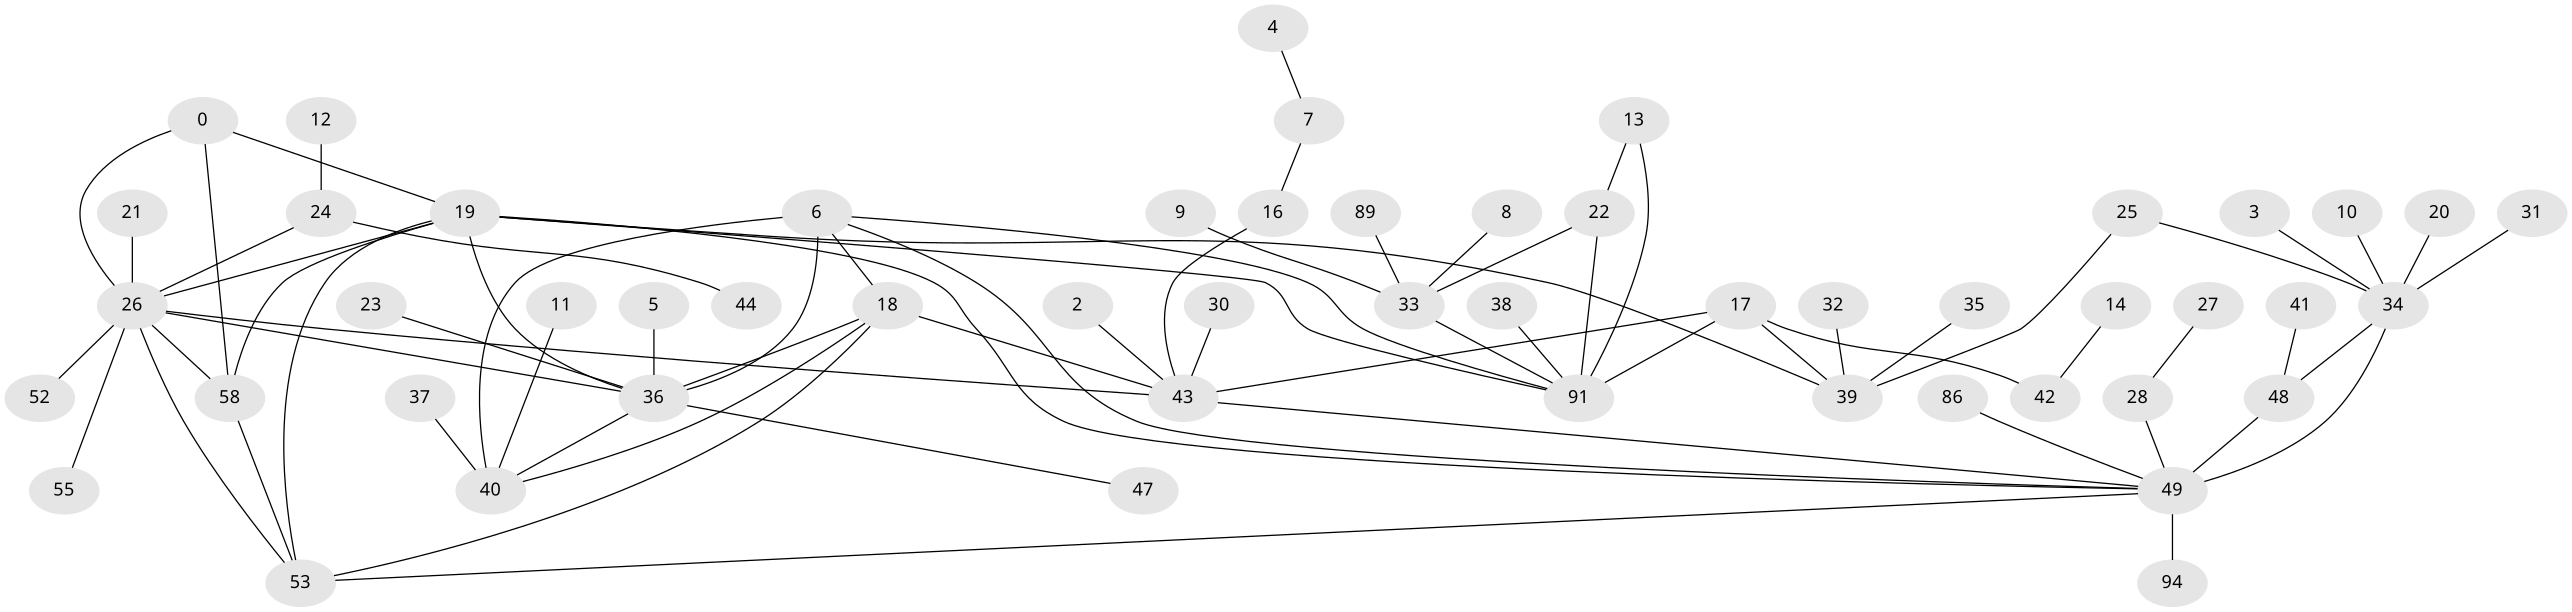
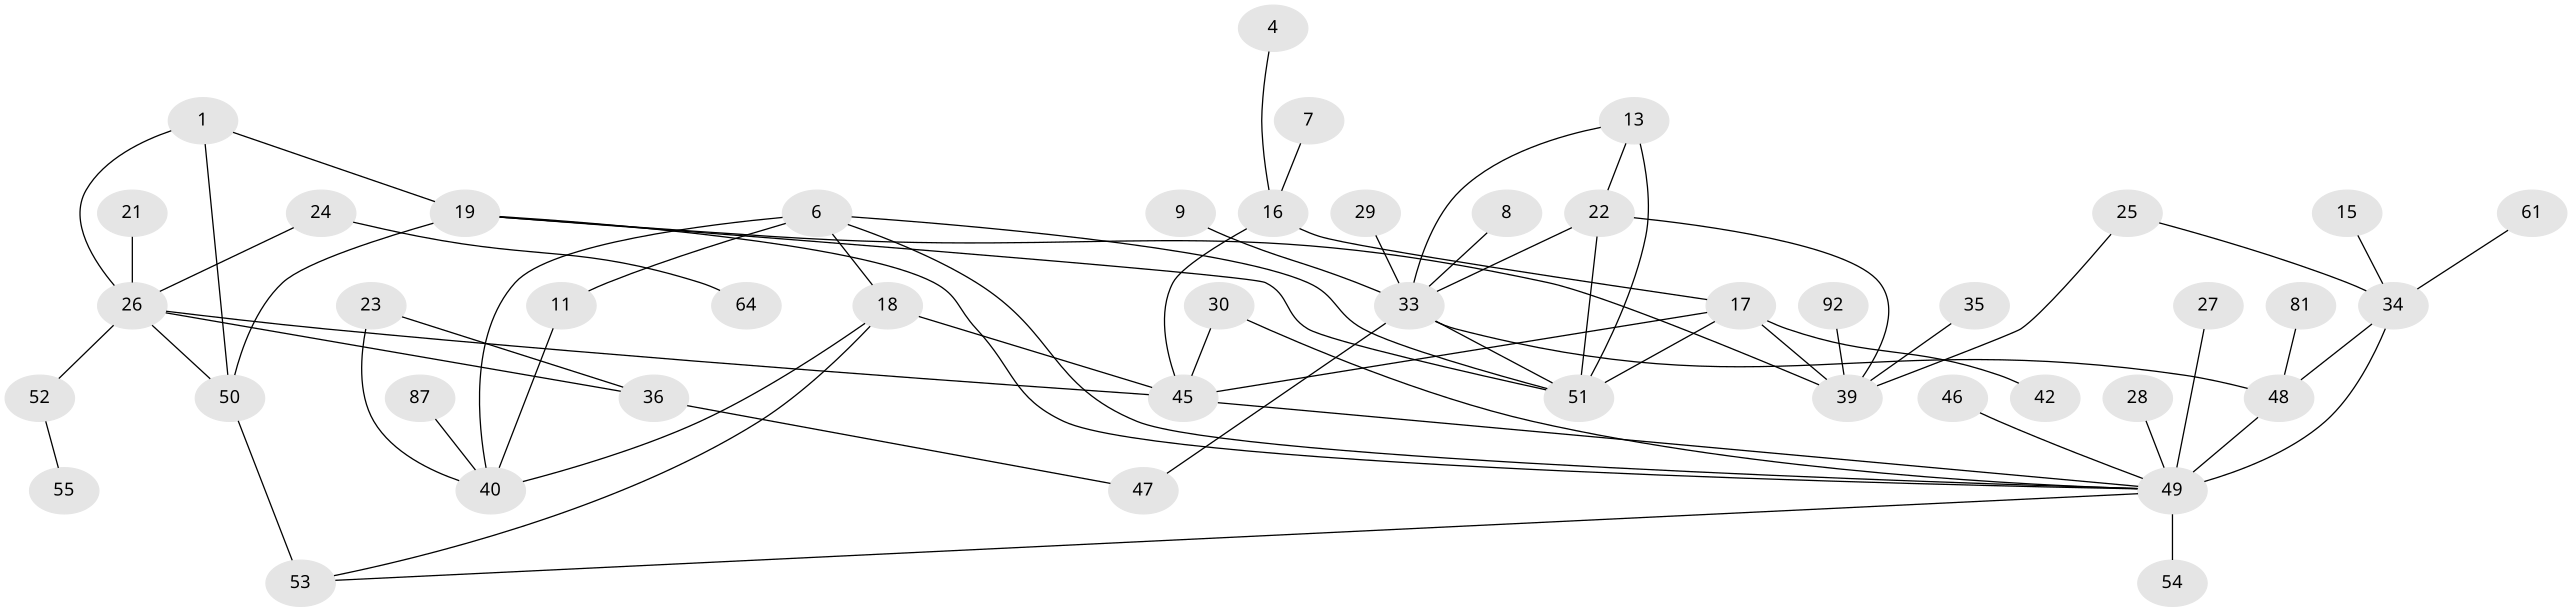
(1291, 75) -> (1262, 121)
(203, 121) -> (203, 121)
(321, 121) -> none
none -> (1480, 174)
(1366, 213) -> (1366, 213)
(2255, 213) -> none
(2347, 213) -> (2347, 213)
(2440, 213) -> none
(2532, 213) -> (2532, 213)
none -> (1811, 248)
(299, 260) -> none
none -> (1564, 278)
(654, 306) -> none
(746, 306) -> (746, 306)
(1078, 306) -> none
(1502, 306) -> none
(1833, 306) -> (1833, 306)
(2116, 306) -> none
(2301, 306) -> (2301, 306)
(522, 336) -> none
(784, 339) -> (686, 254)
(789, 347) -> none
(2173, 352) -> (2190, 398)
(294, 356) -> none
none -> (1861, 363)
(98, 398) -> (52, 445)
(230, 398) -> (230, 398)
(420, 398) -> (420, 398)
(1183, 398) -> (1183, 398)
none -> (1276, 398)
(1579, 398) -> (1579, 398)
(1953, 398) -> (1953, 398)
(573, 444) -> (377, 426)
(202, 452) -> none
none -> (1774, 461)
(2172, 583) -> (2172, 583)
